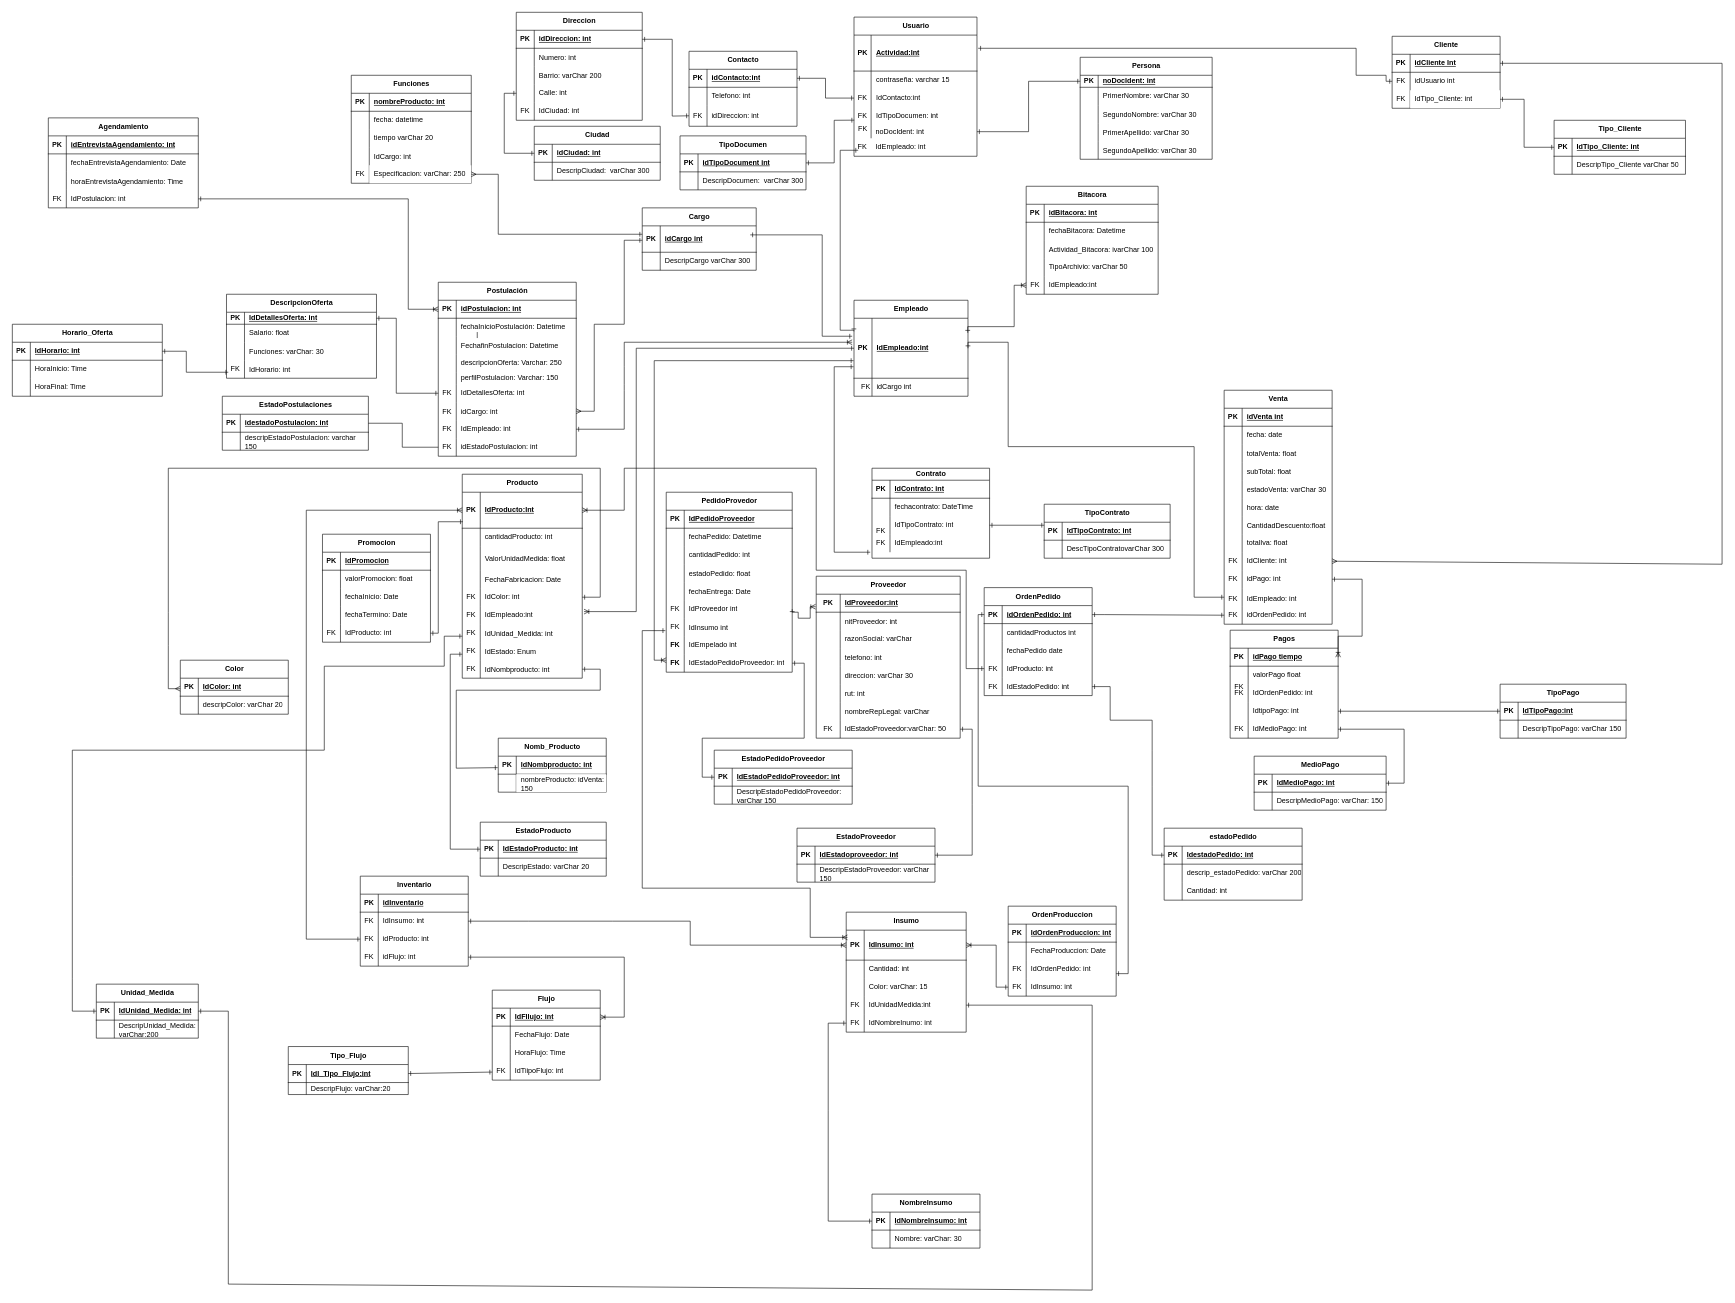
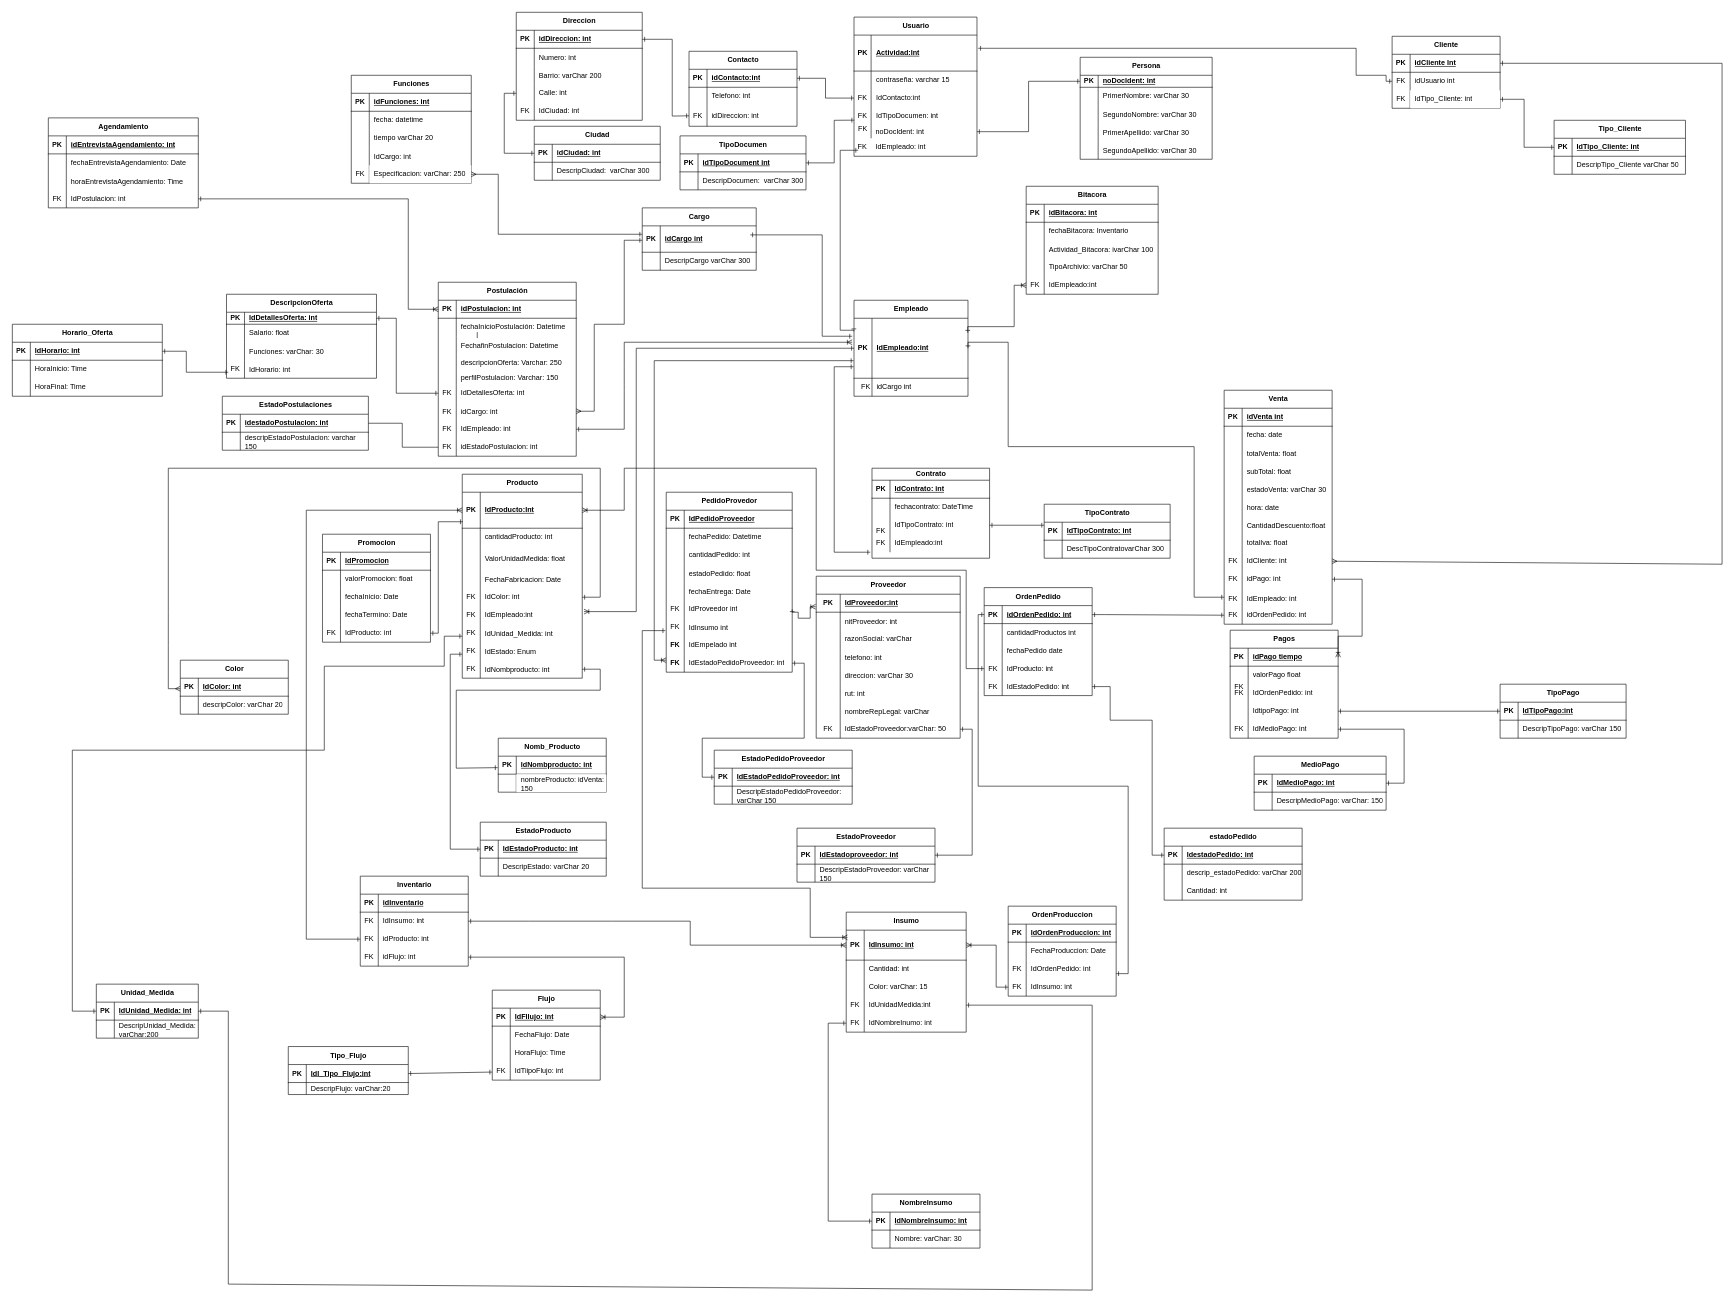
(410, 102) -> (402, 102)
(1092, 231) -> (1096, 231)
